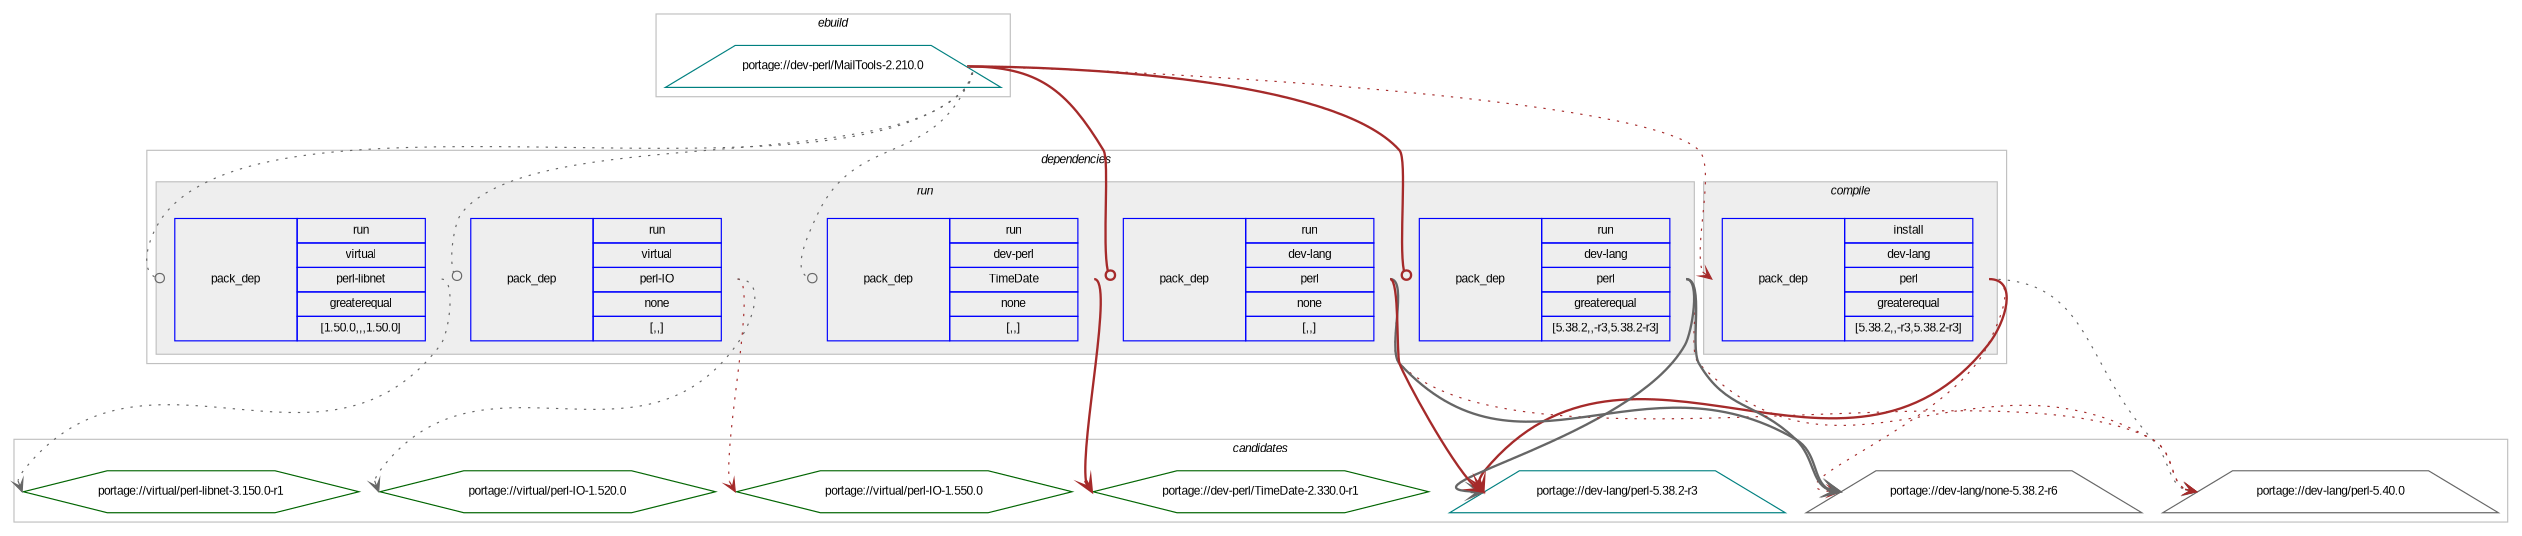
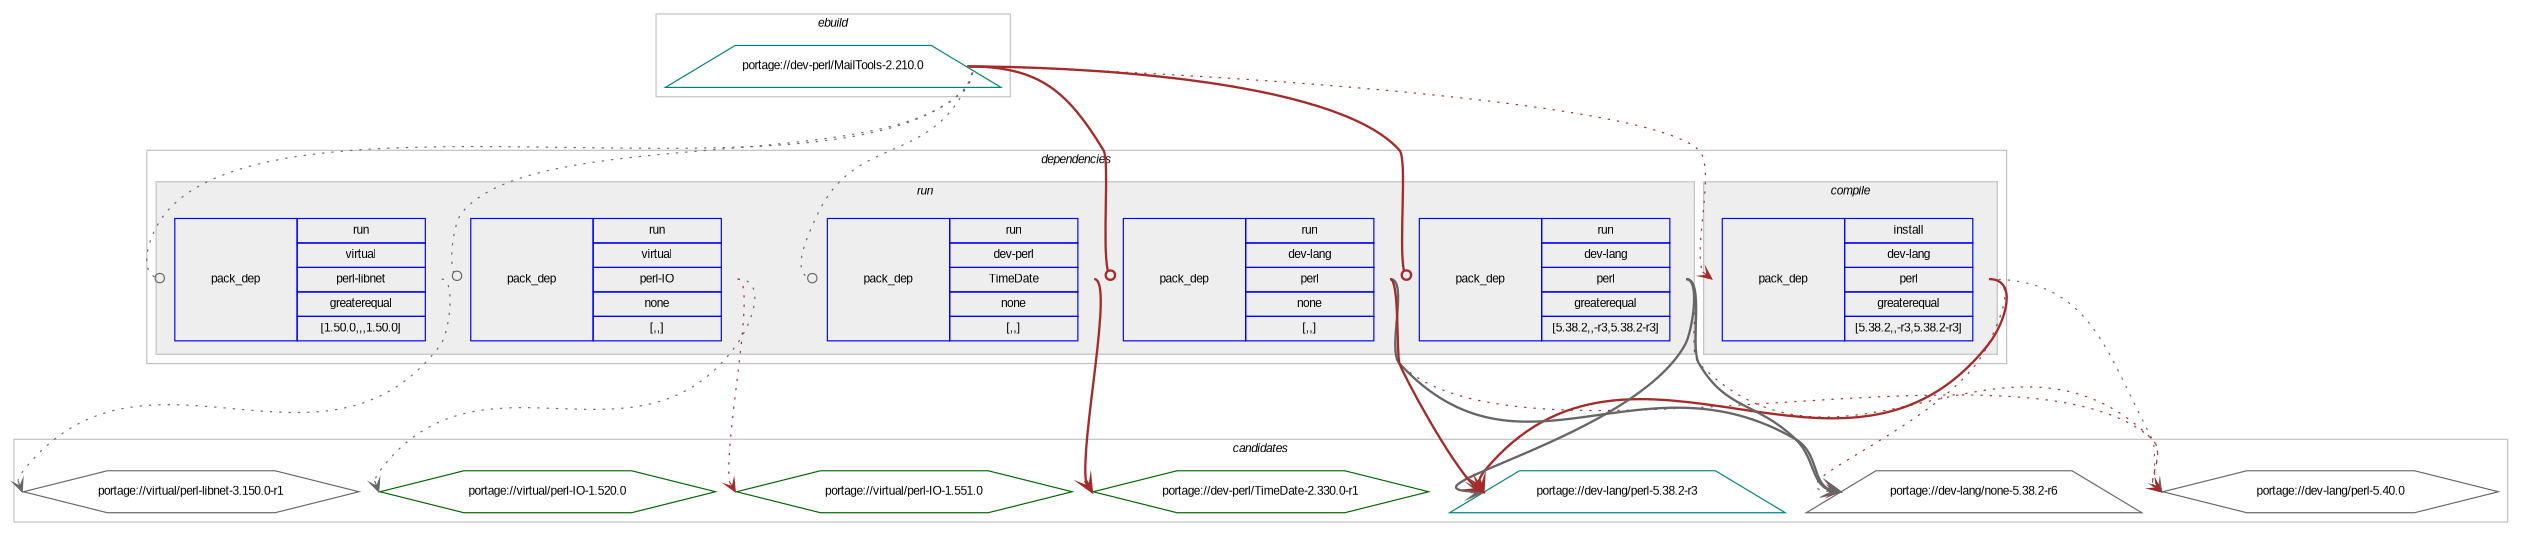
(191, 492) -> (191, 492)
(904, 492) -> (904, 492)
(2331, 492) -> (2331, 492)
